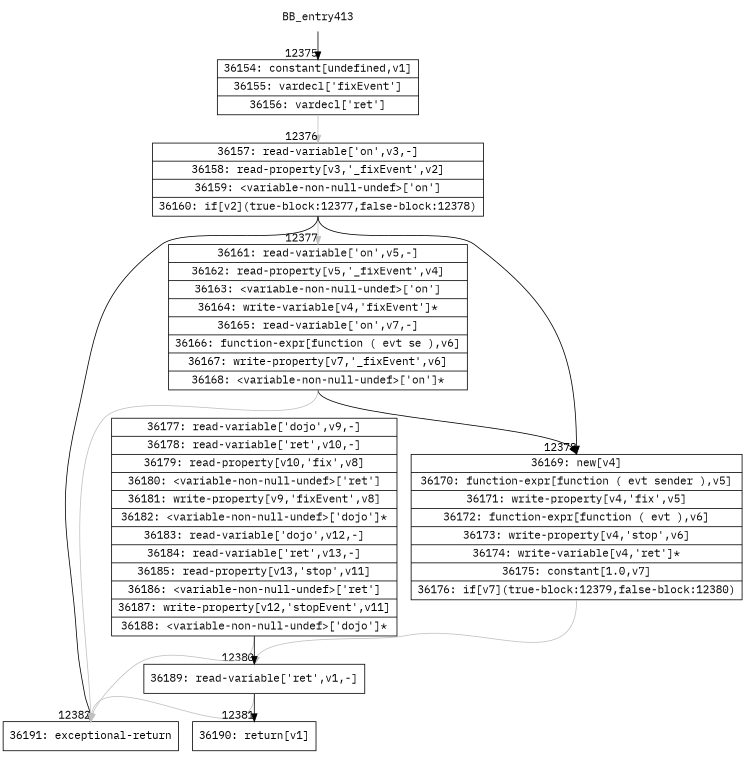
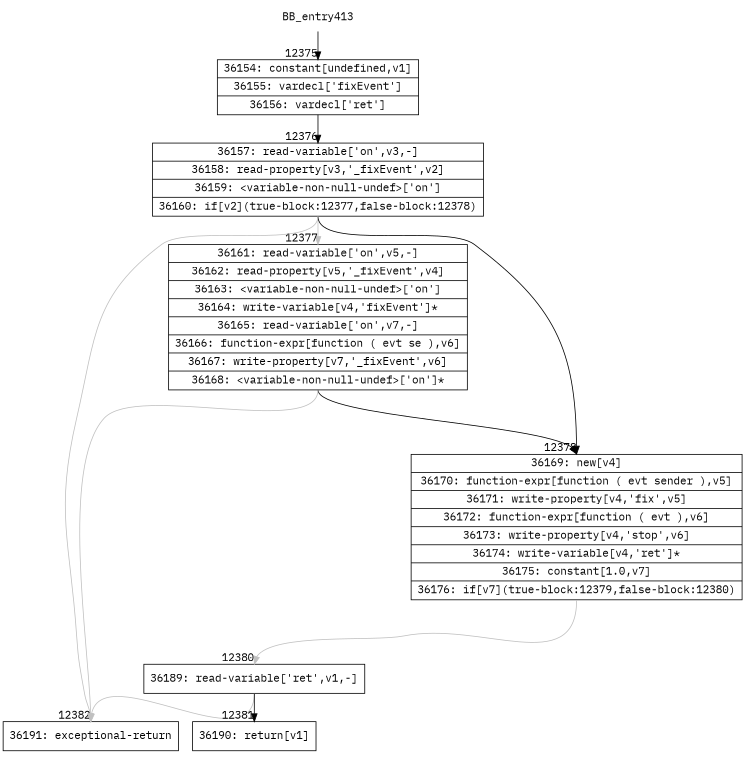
(318, 125) -> (318, 125)
(84, 386) -> (84, 386)
(254, 527) -> none
